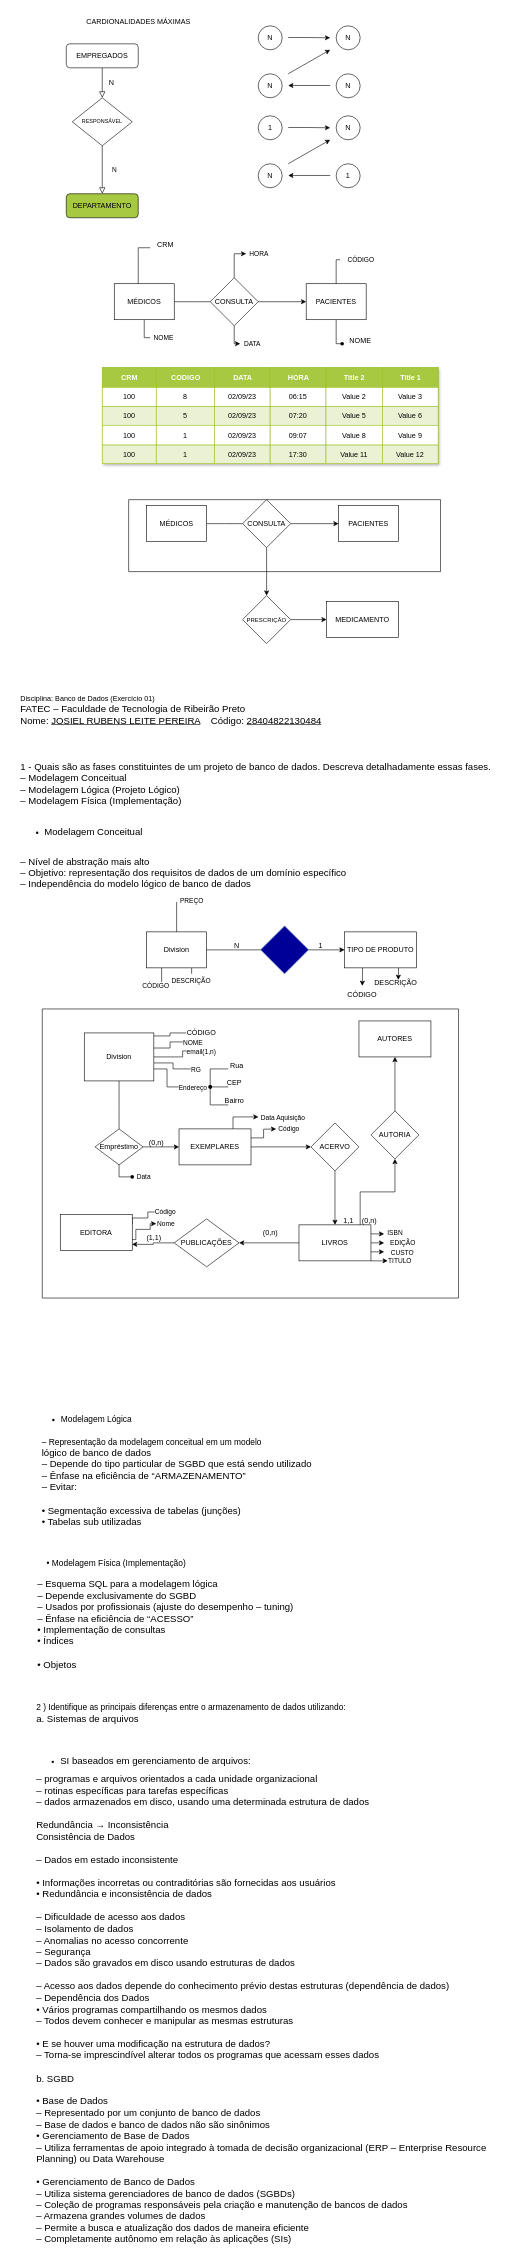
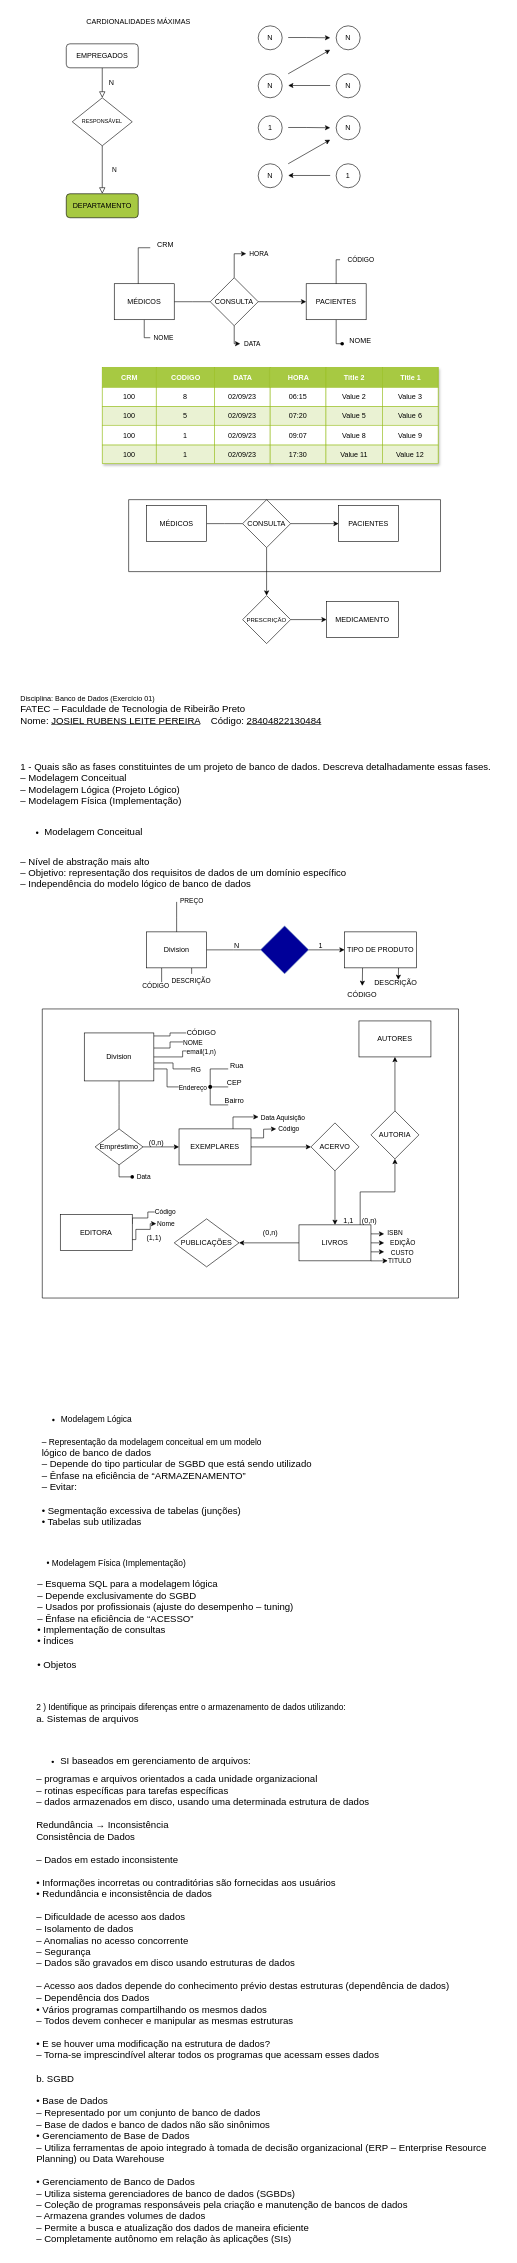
(146, 1245) -> none
